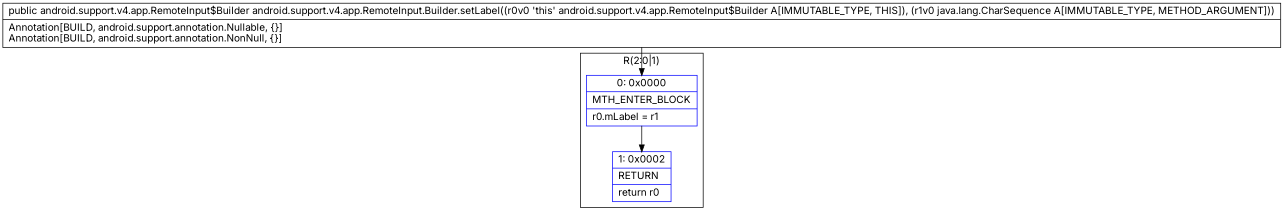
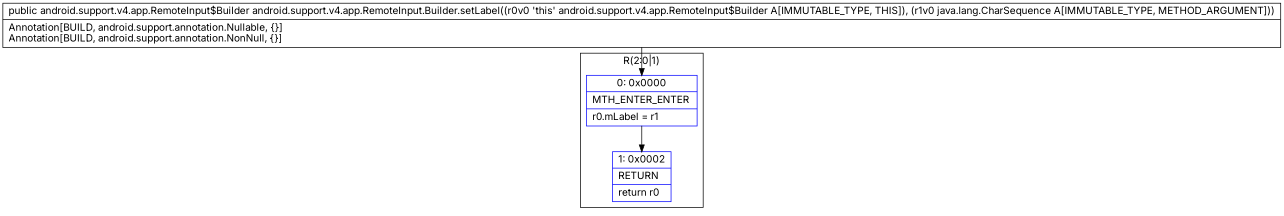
(642, 100) -> (641, 100)
